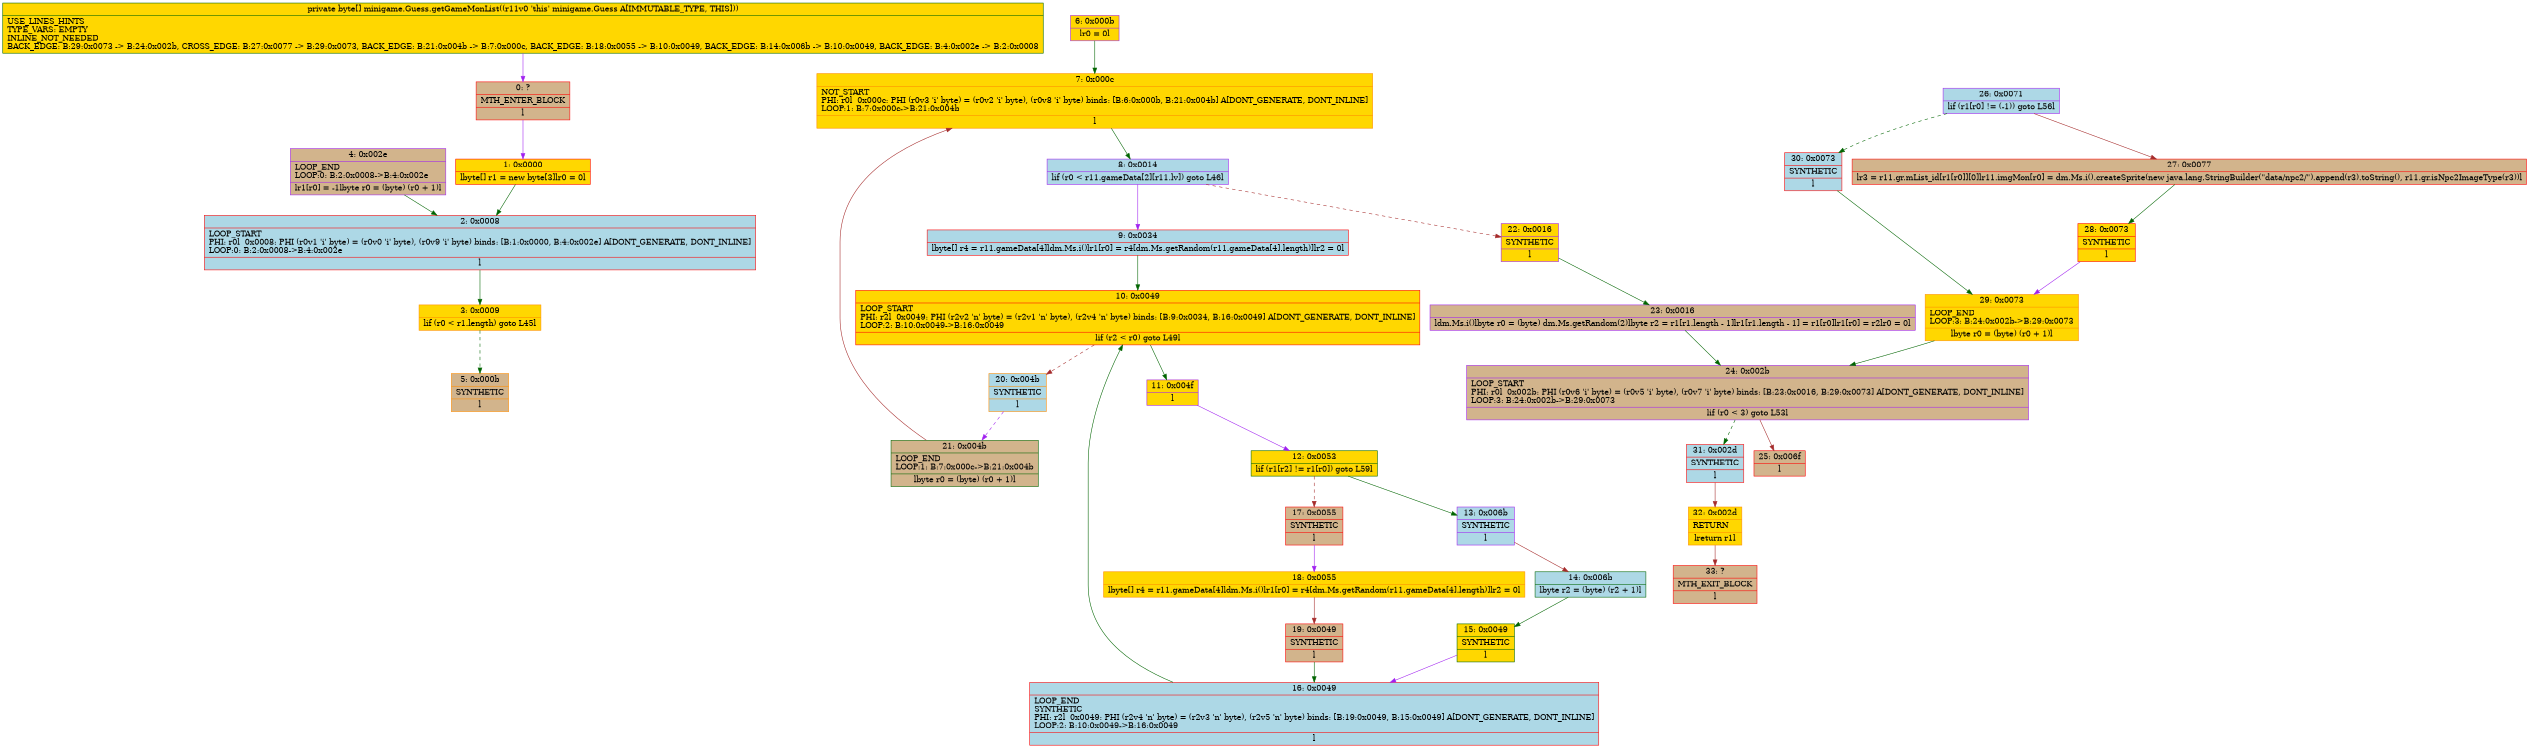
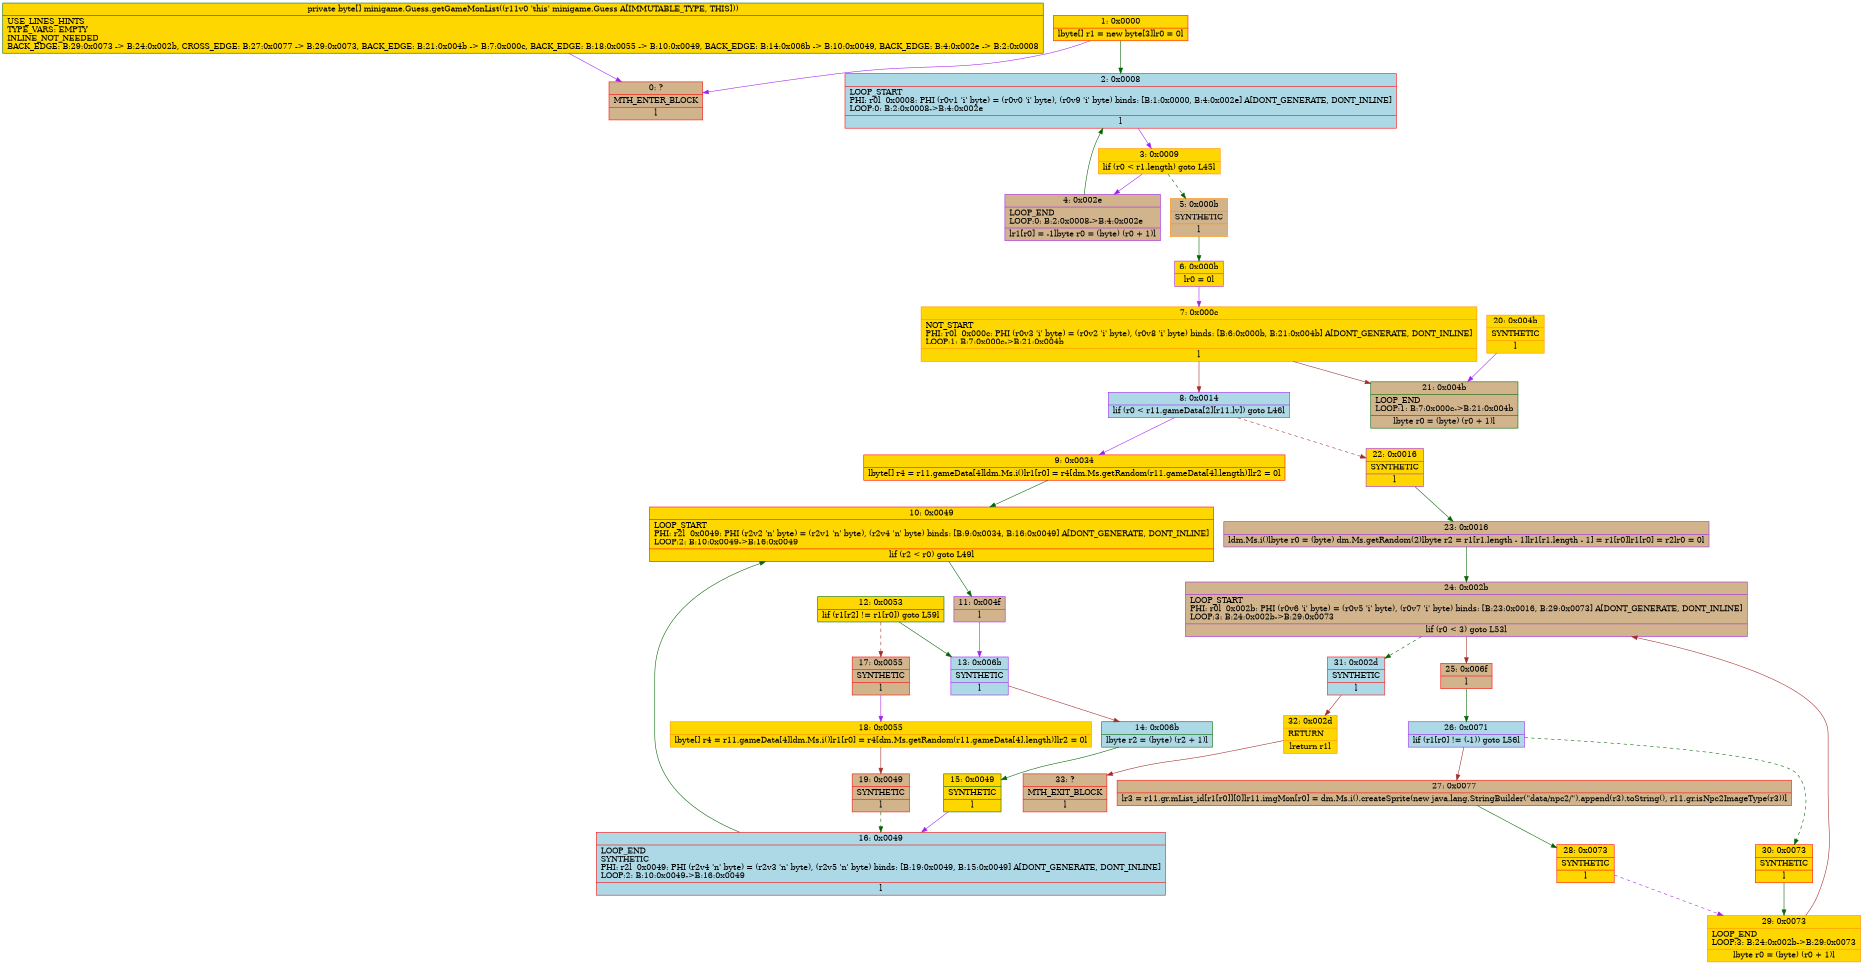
(1095, 54) -> (1199, 294)
(523, 137) -> (900, 68)
(1119, 141) -> (1199, 374)
(1813, 172) -> (1784, 864)
none -> (1130, 183)
(1138, 243) -> (1074, 468)
none -> (1199, 246)
(840, 275) -> (1329, 372)
(2059, 276) -> (1666, 894)
(480, 285) -> (1143, 136)
(1895, 353) -> (1823, 717)
(1073, 358) -> none
(1018, 393) -> (1515, 334)
(1173, 393) -> (980, 609)
(994, 424) -> (1484, 365)
(1241, 427) -> (980, 637)
(1314, 669) -> (881, 819)
none -> (1466, 702)
